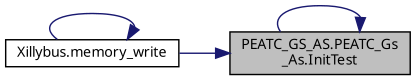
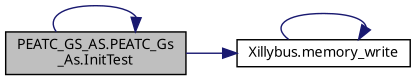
(197, 53) -> (204, 53)
